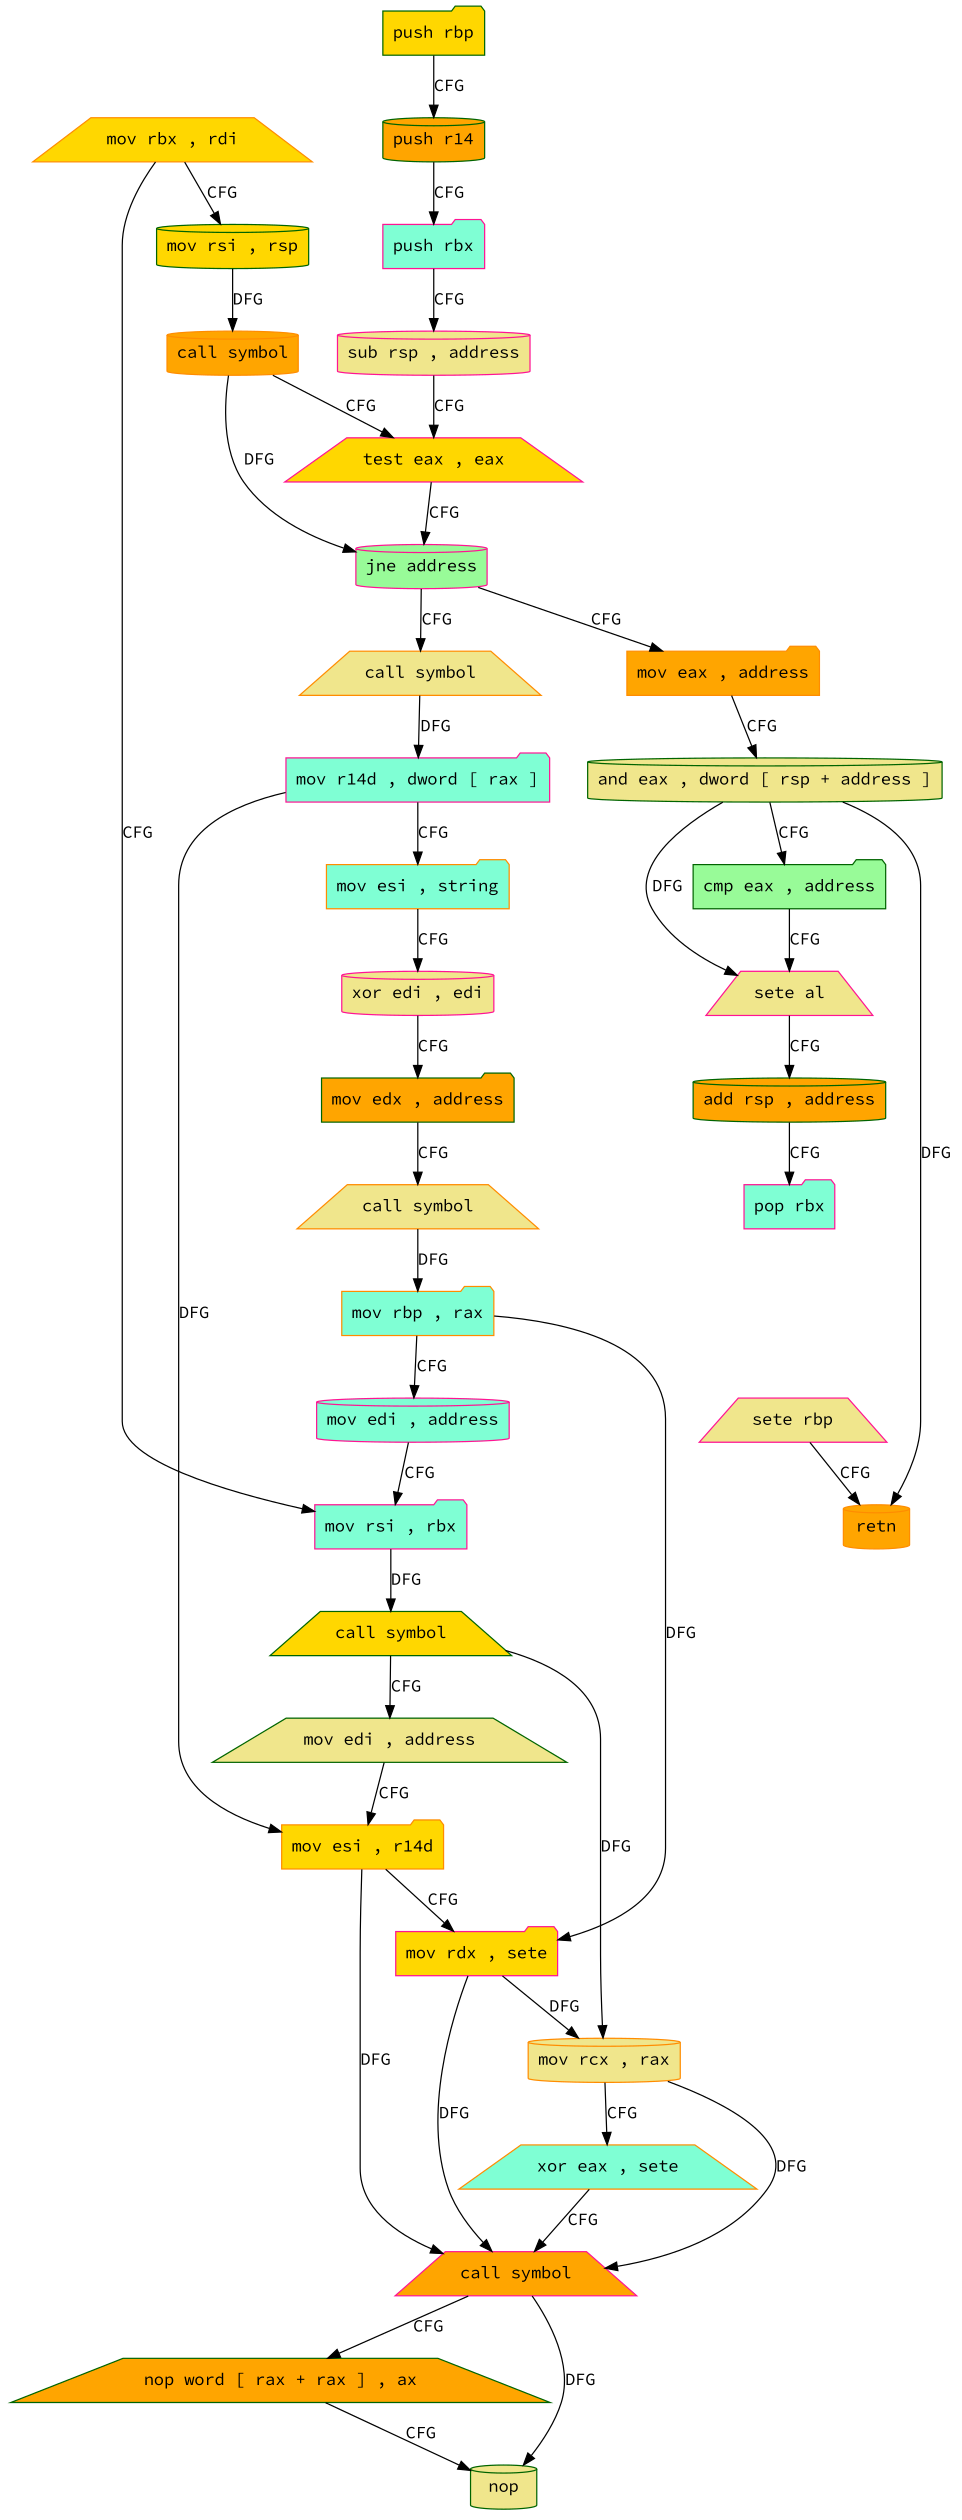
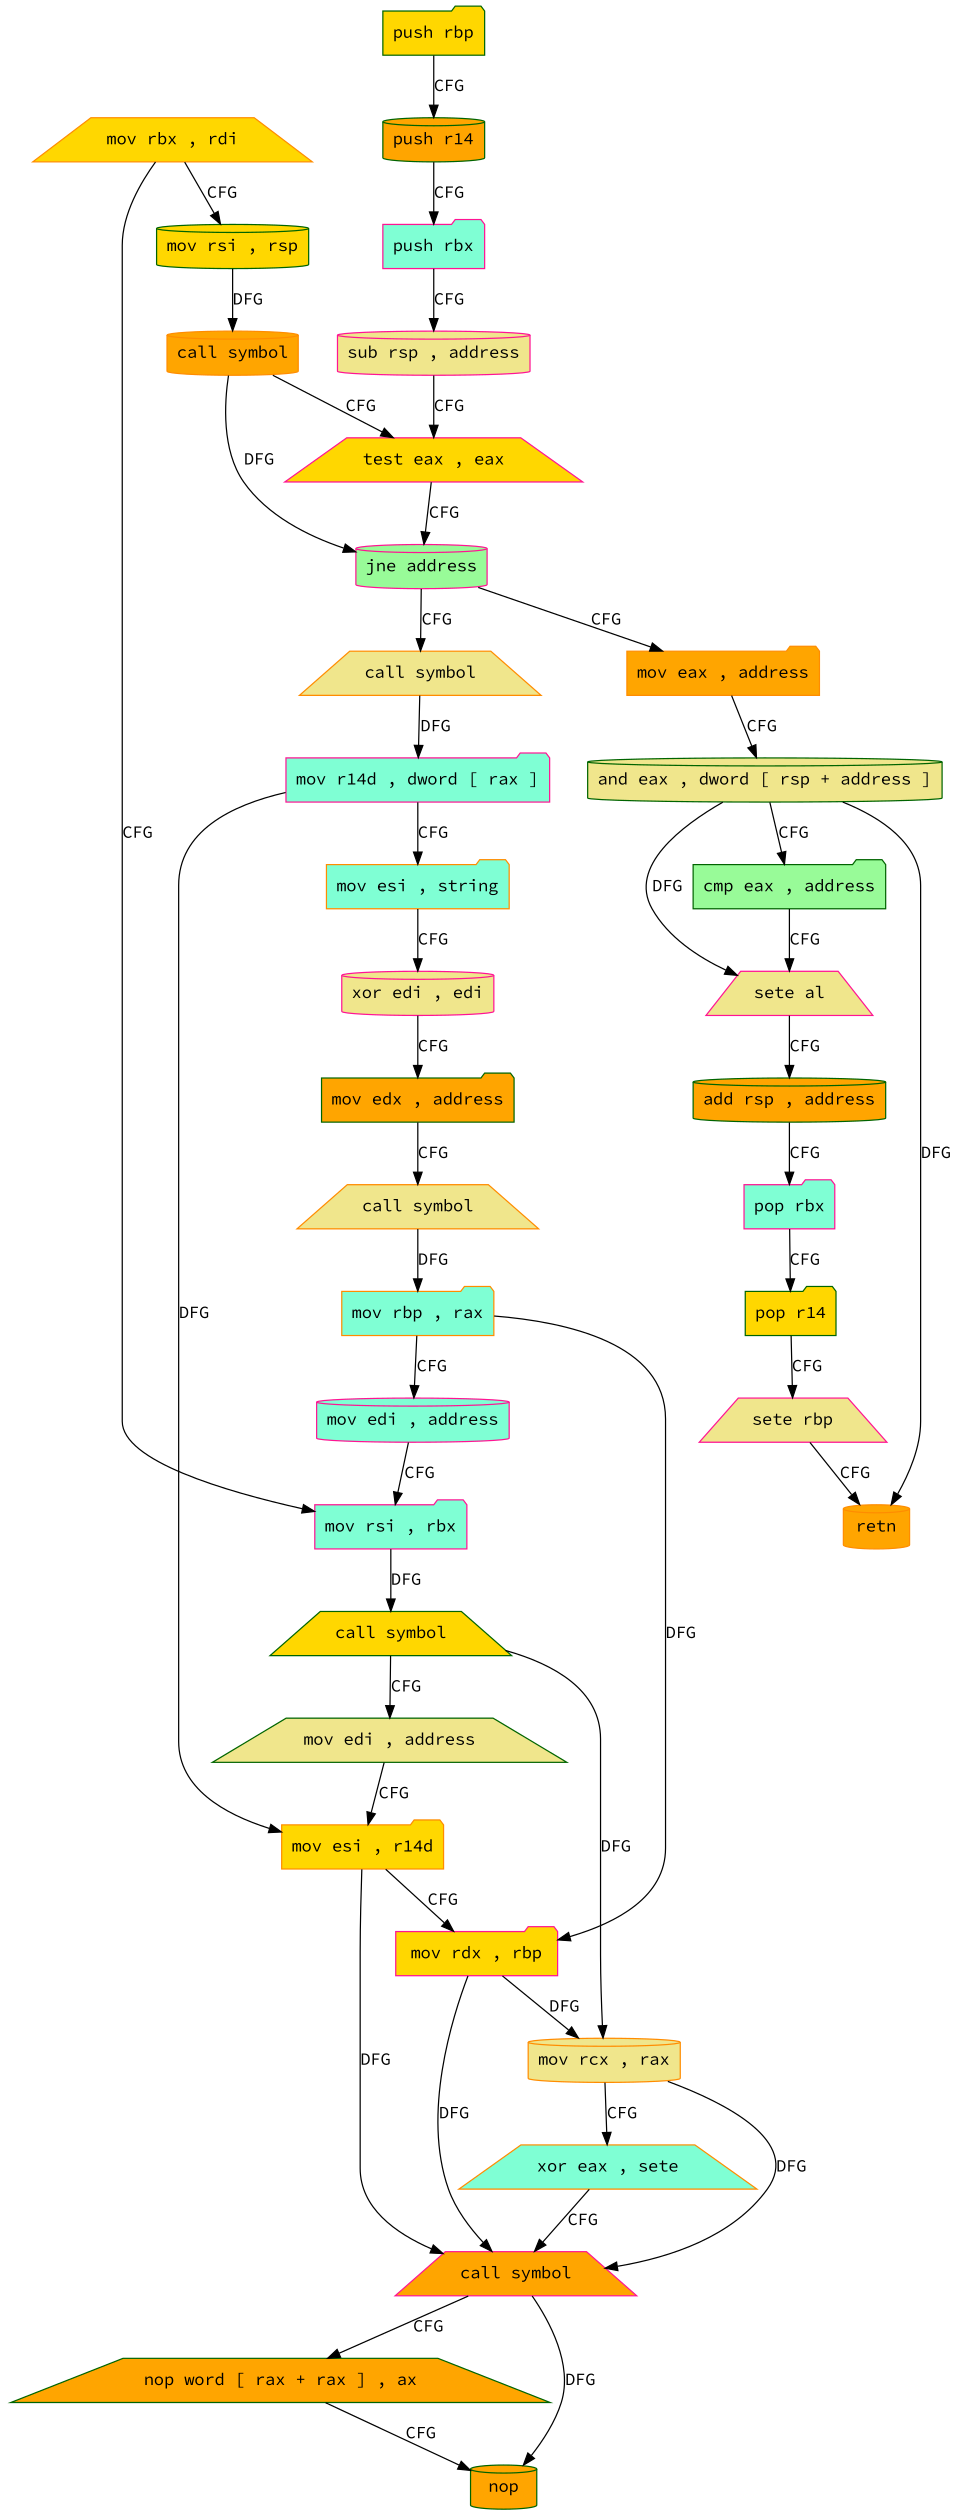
none -> (791, 1313)
(477, 1954) -> (477, 1954)
(504, 2487) -> (504, 2487)
